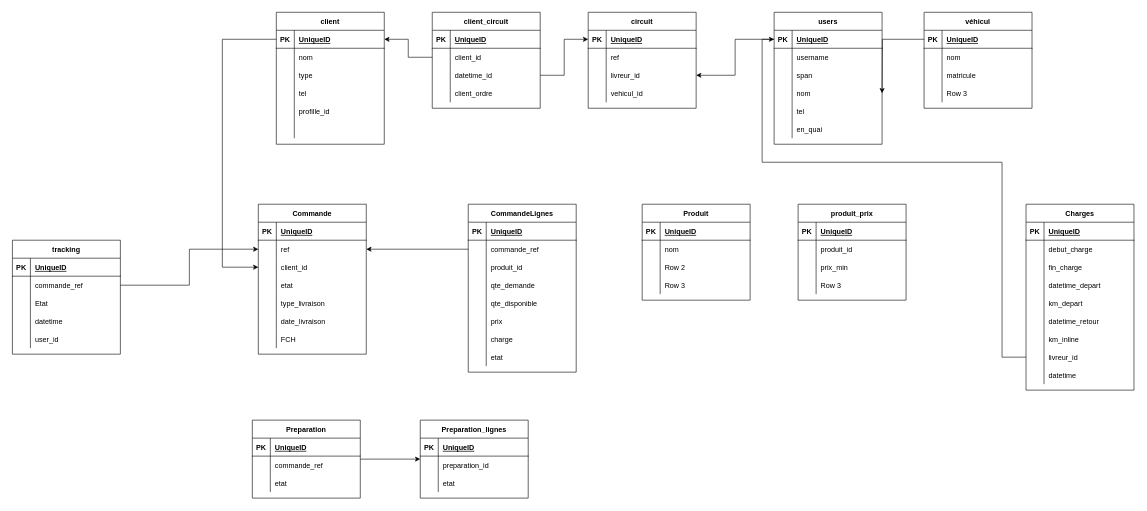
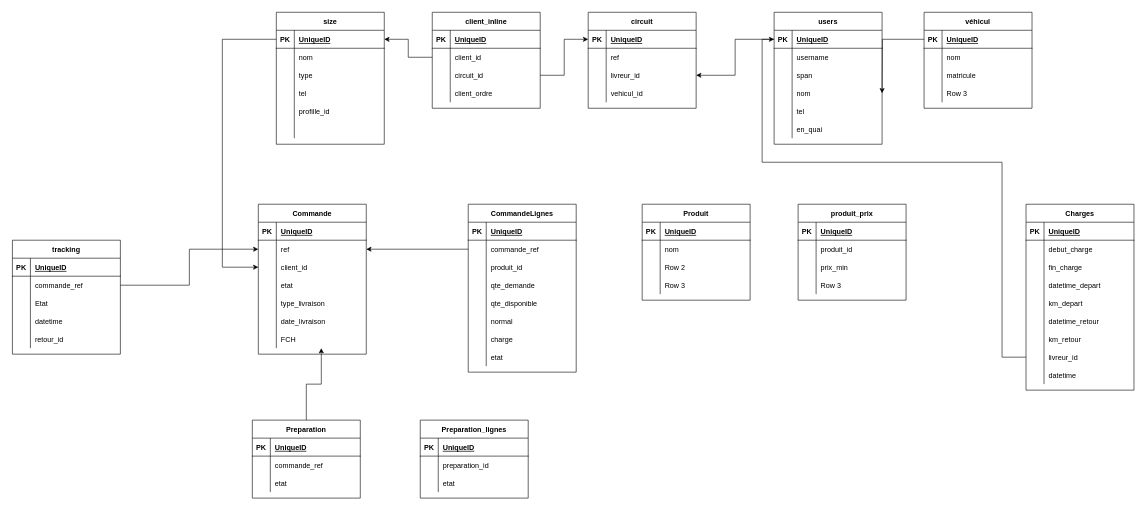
(330, 22) -> (330, 22)
(486, 22) -> (486, 22)
(475, 76) -> (472, 76)
(498, 322) -> (502, 322)
(48, 340) -> (52, 340)
(1064, 340) -> (1067, 340)
(414, 459) -> (321, 384)
